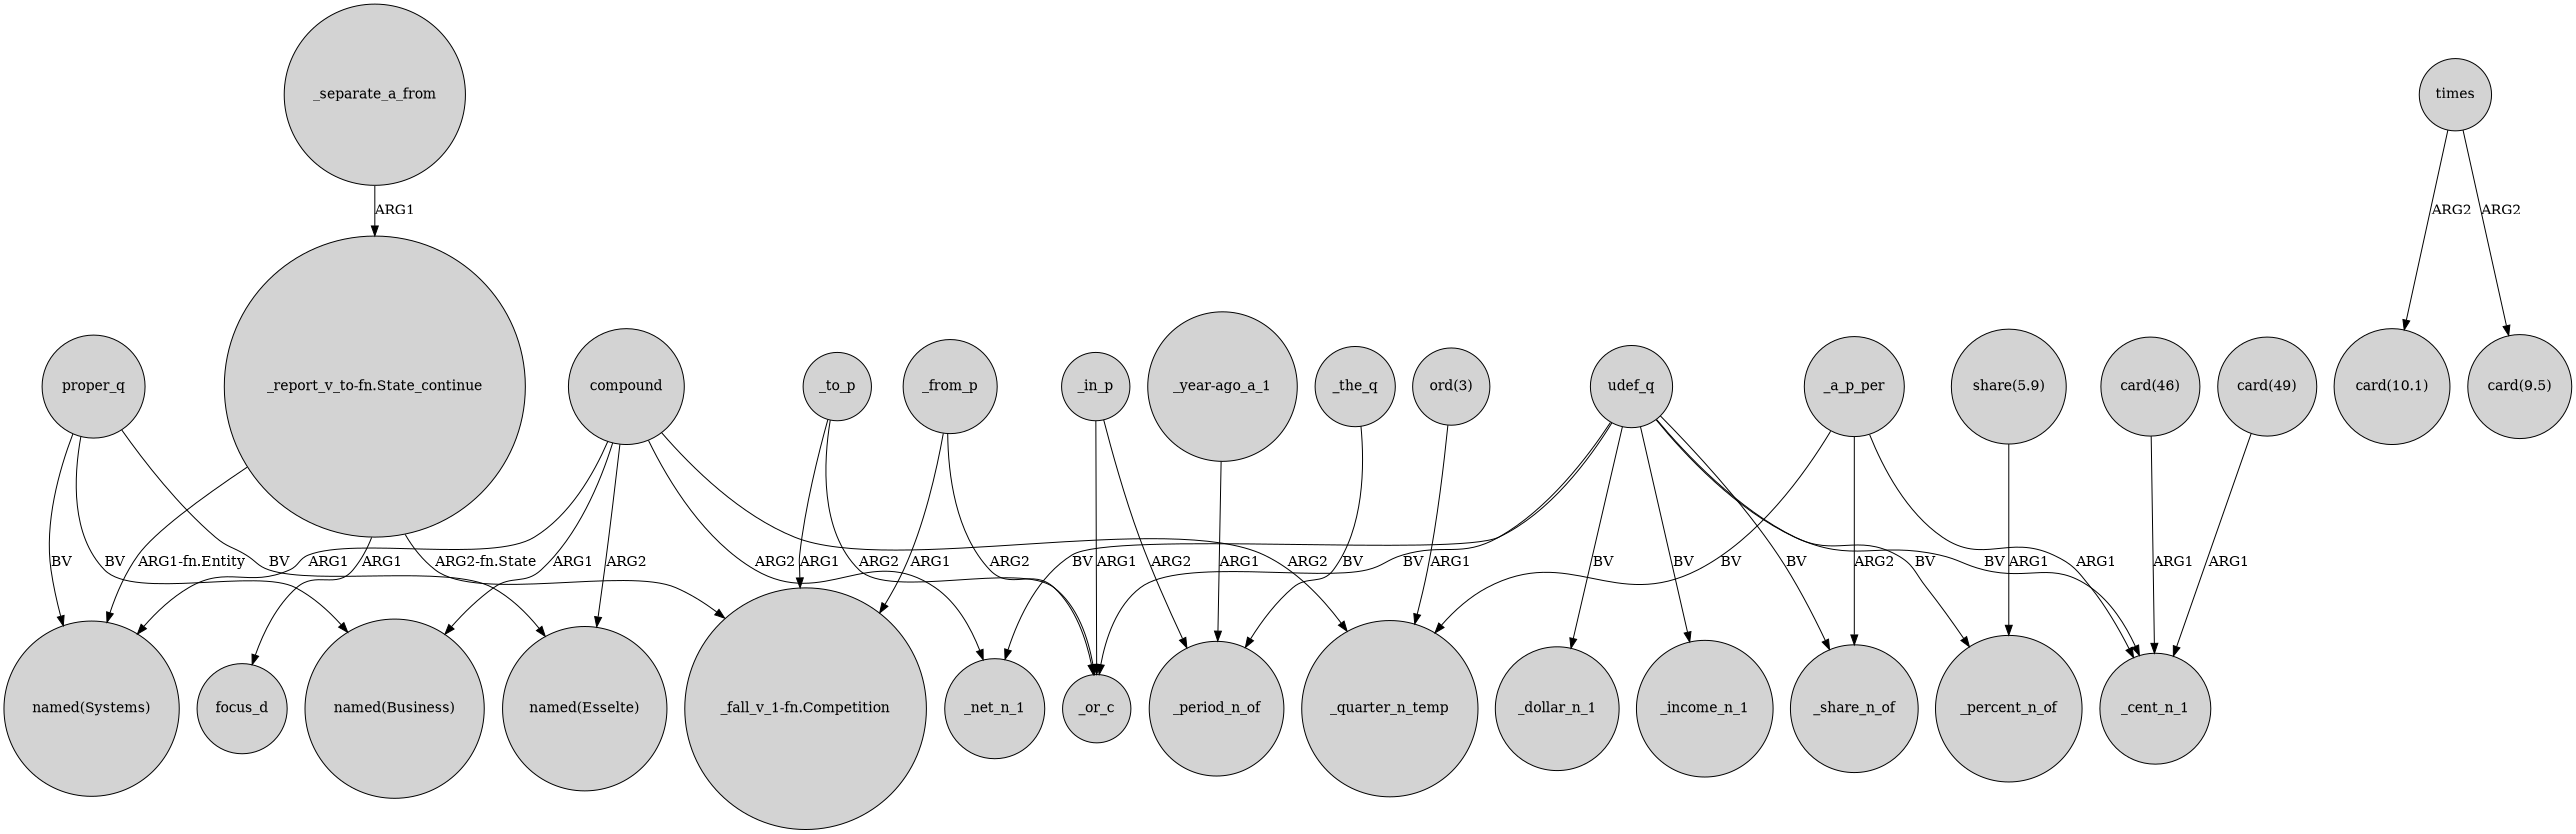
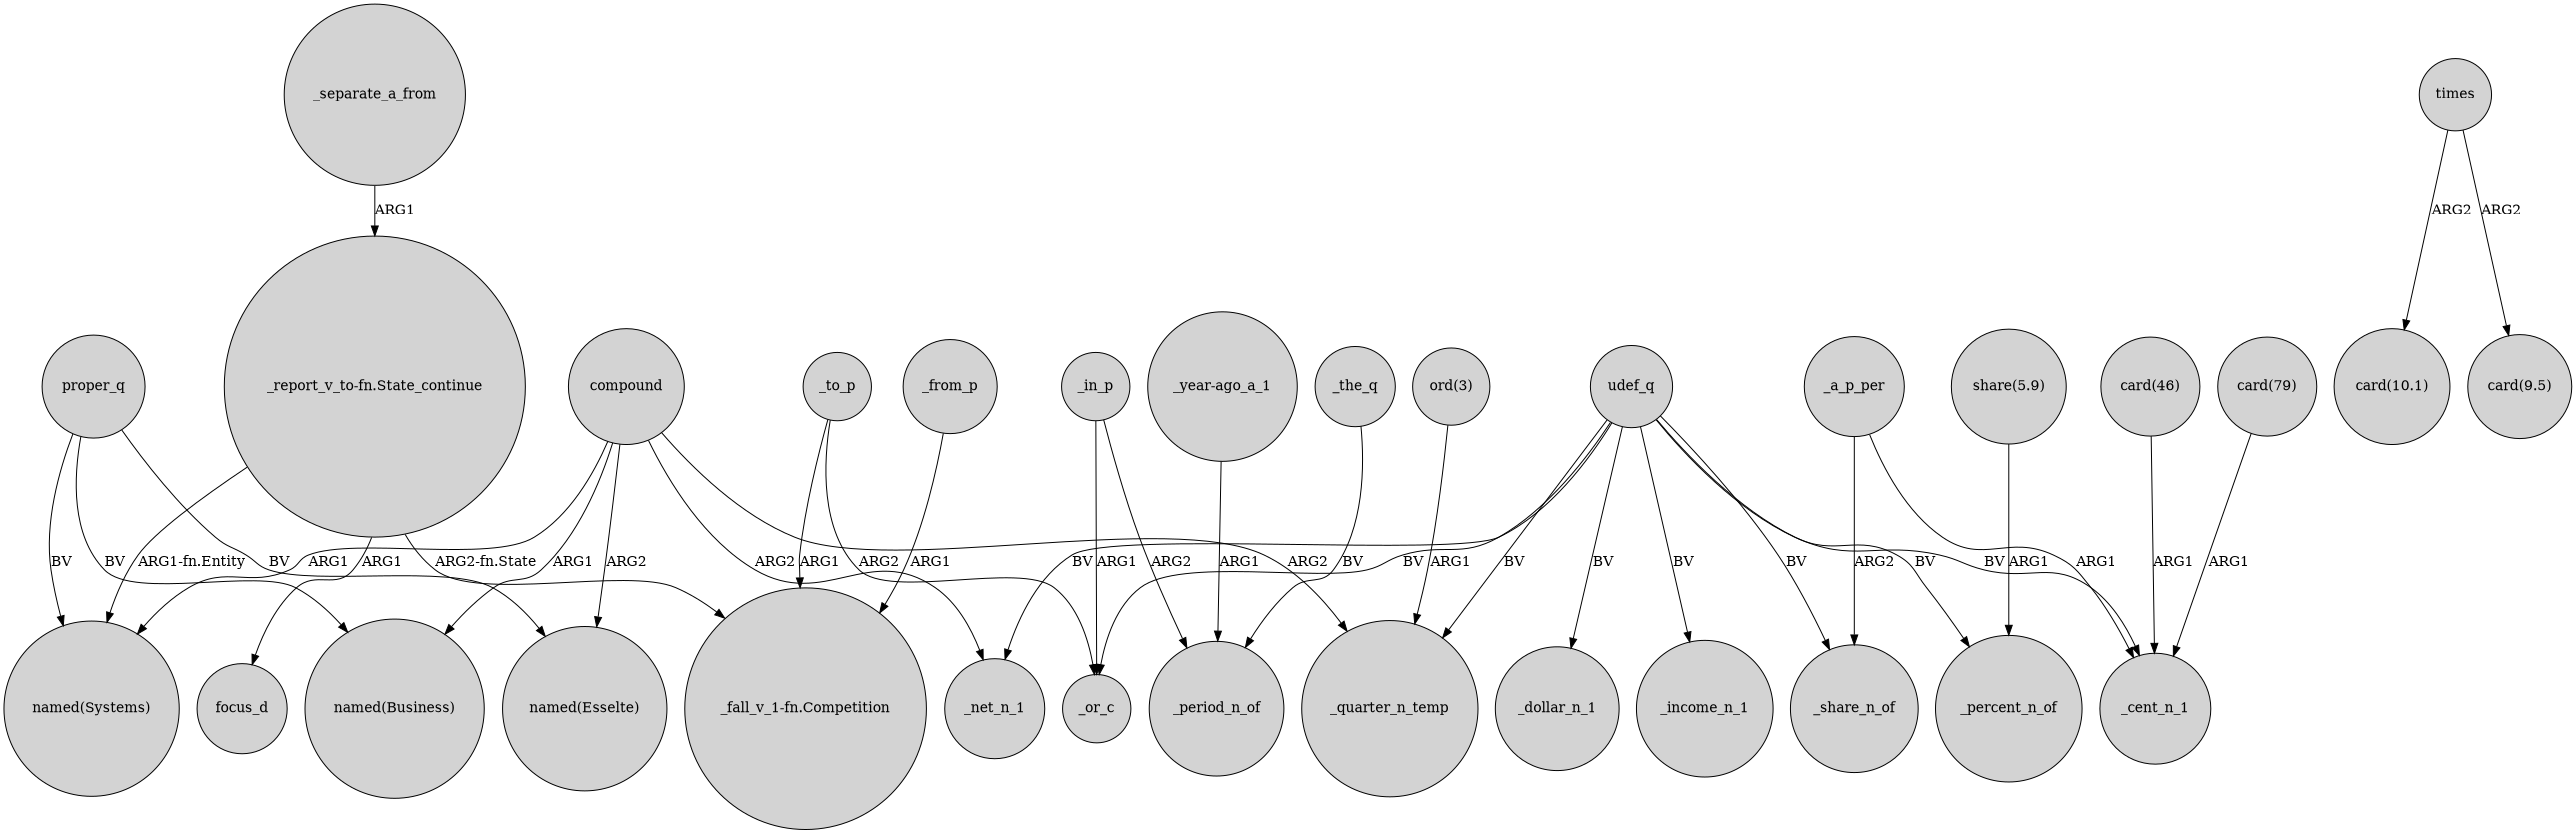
(2267, 387) -> (2267, 387)
(988, 568) -> none
(1659, 582) -> (1524, 530)
